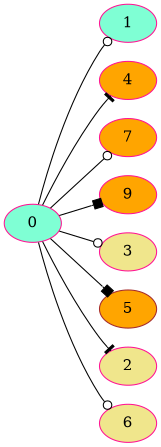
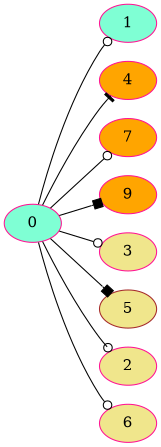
(72, 296) -> (72, 296)
(128, 309) -> (128, 309)
